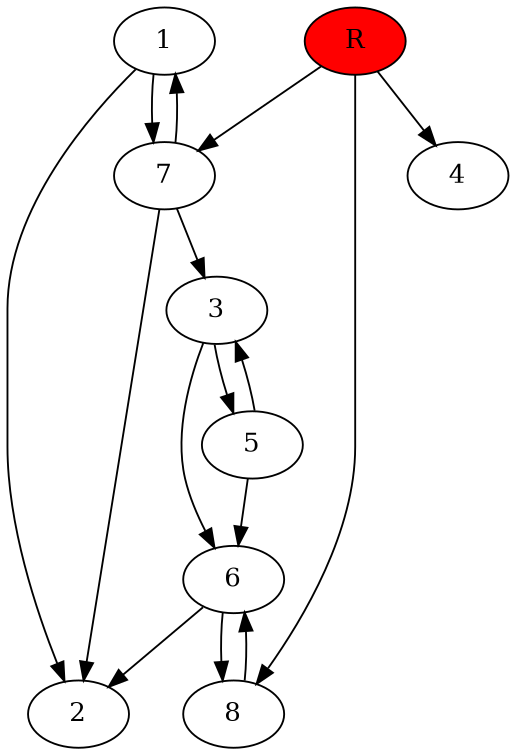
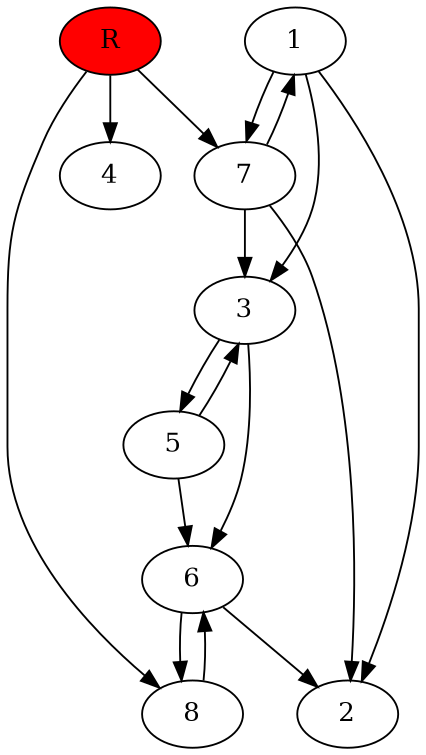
none -> (318, 173)
